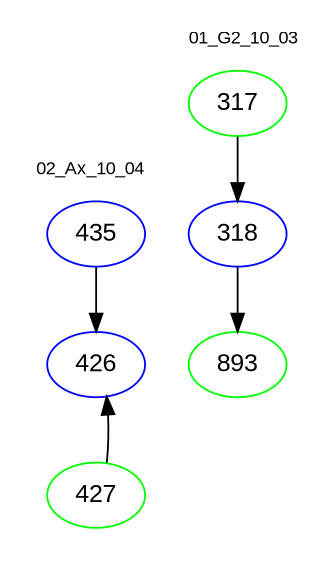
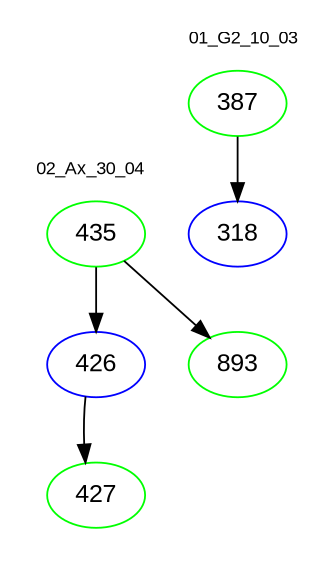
(238, 103) -> (238, 103)
(91, 170) -> (91, 170)
(96, 234) -> (96, 234)
(238, 290) -> (147, 282)
(108, 439) -> (84, 420)
